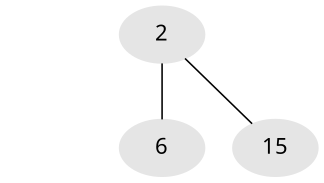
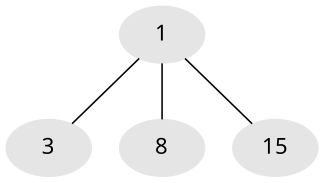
(162, 35) -> (162, 35)
none -> (49, 148)
(162, 148) -> (162, 148)
